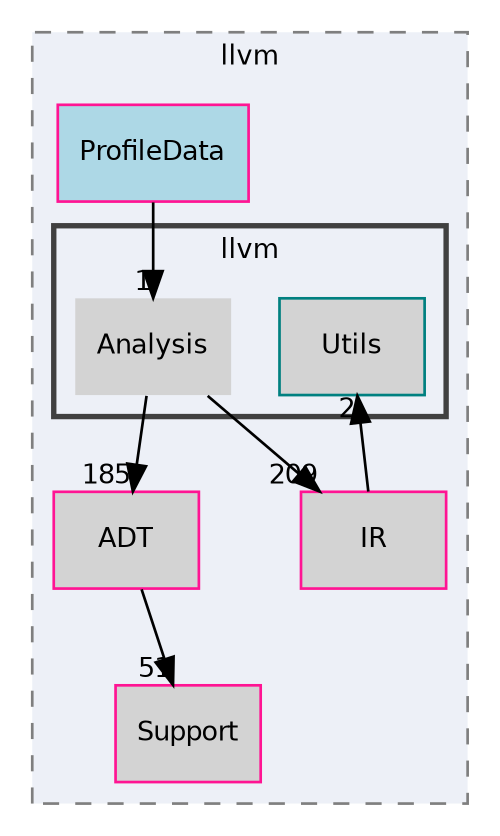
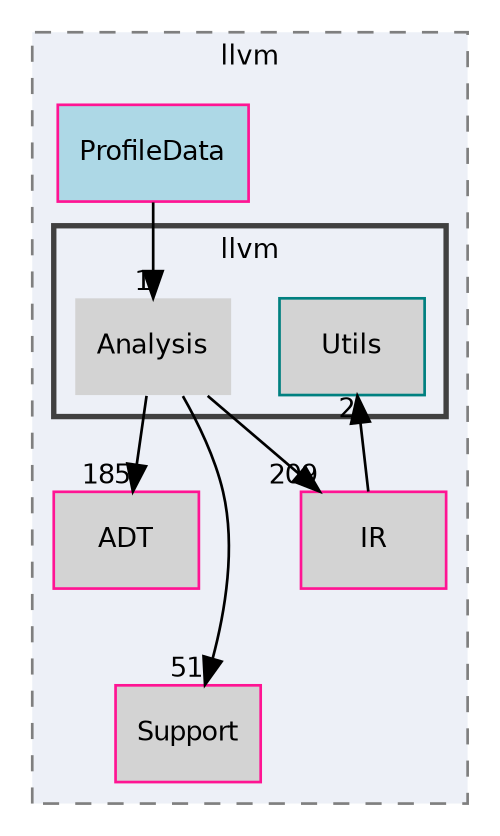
(153, 624) -> (228, 524)
